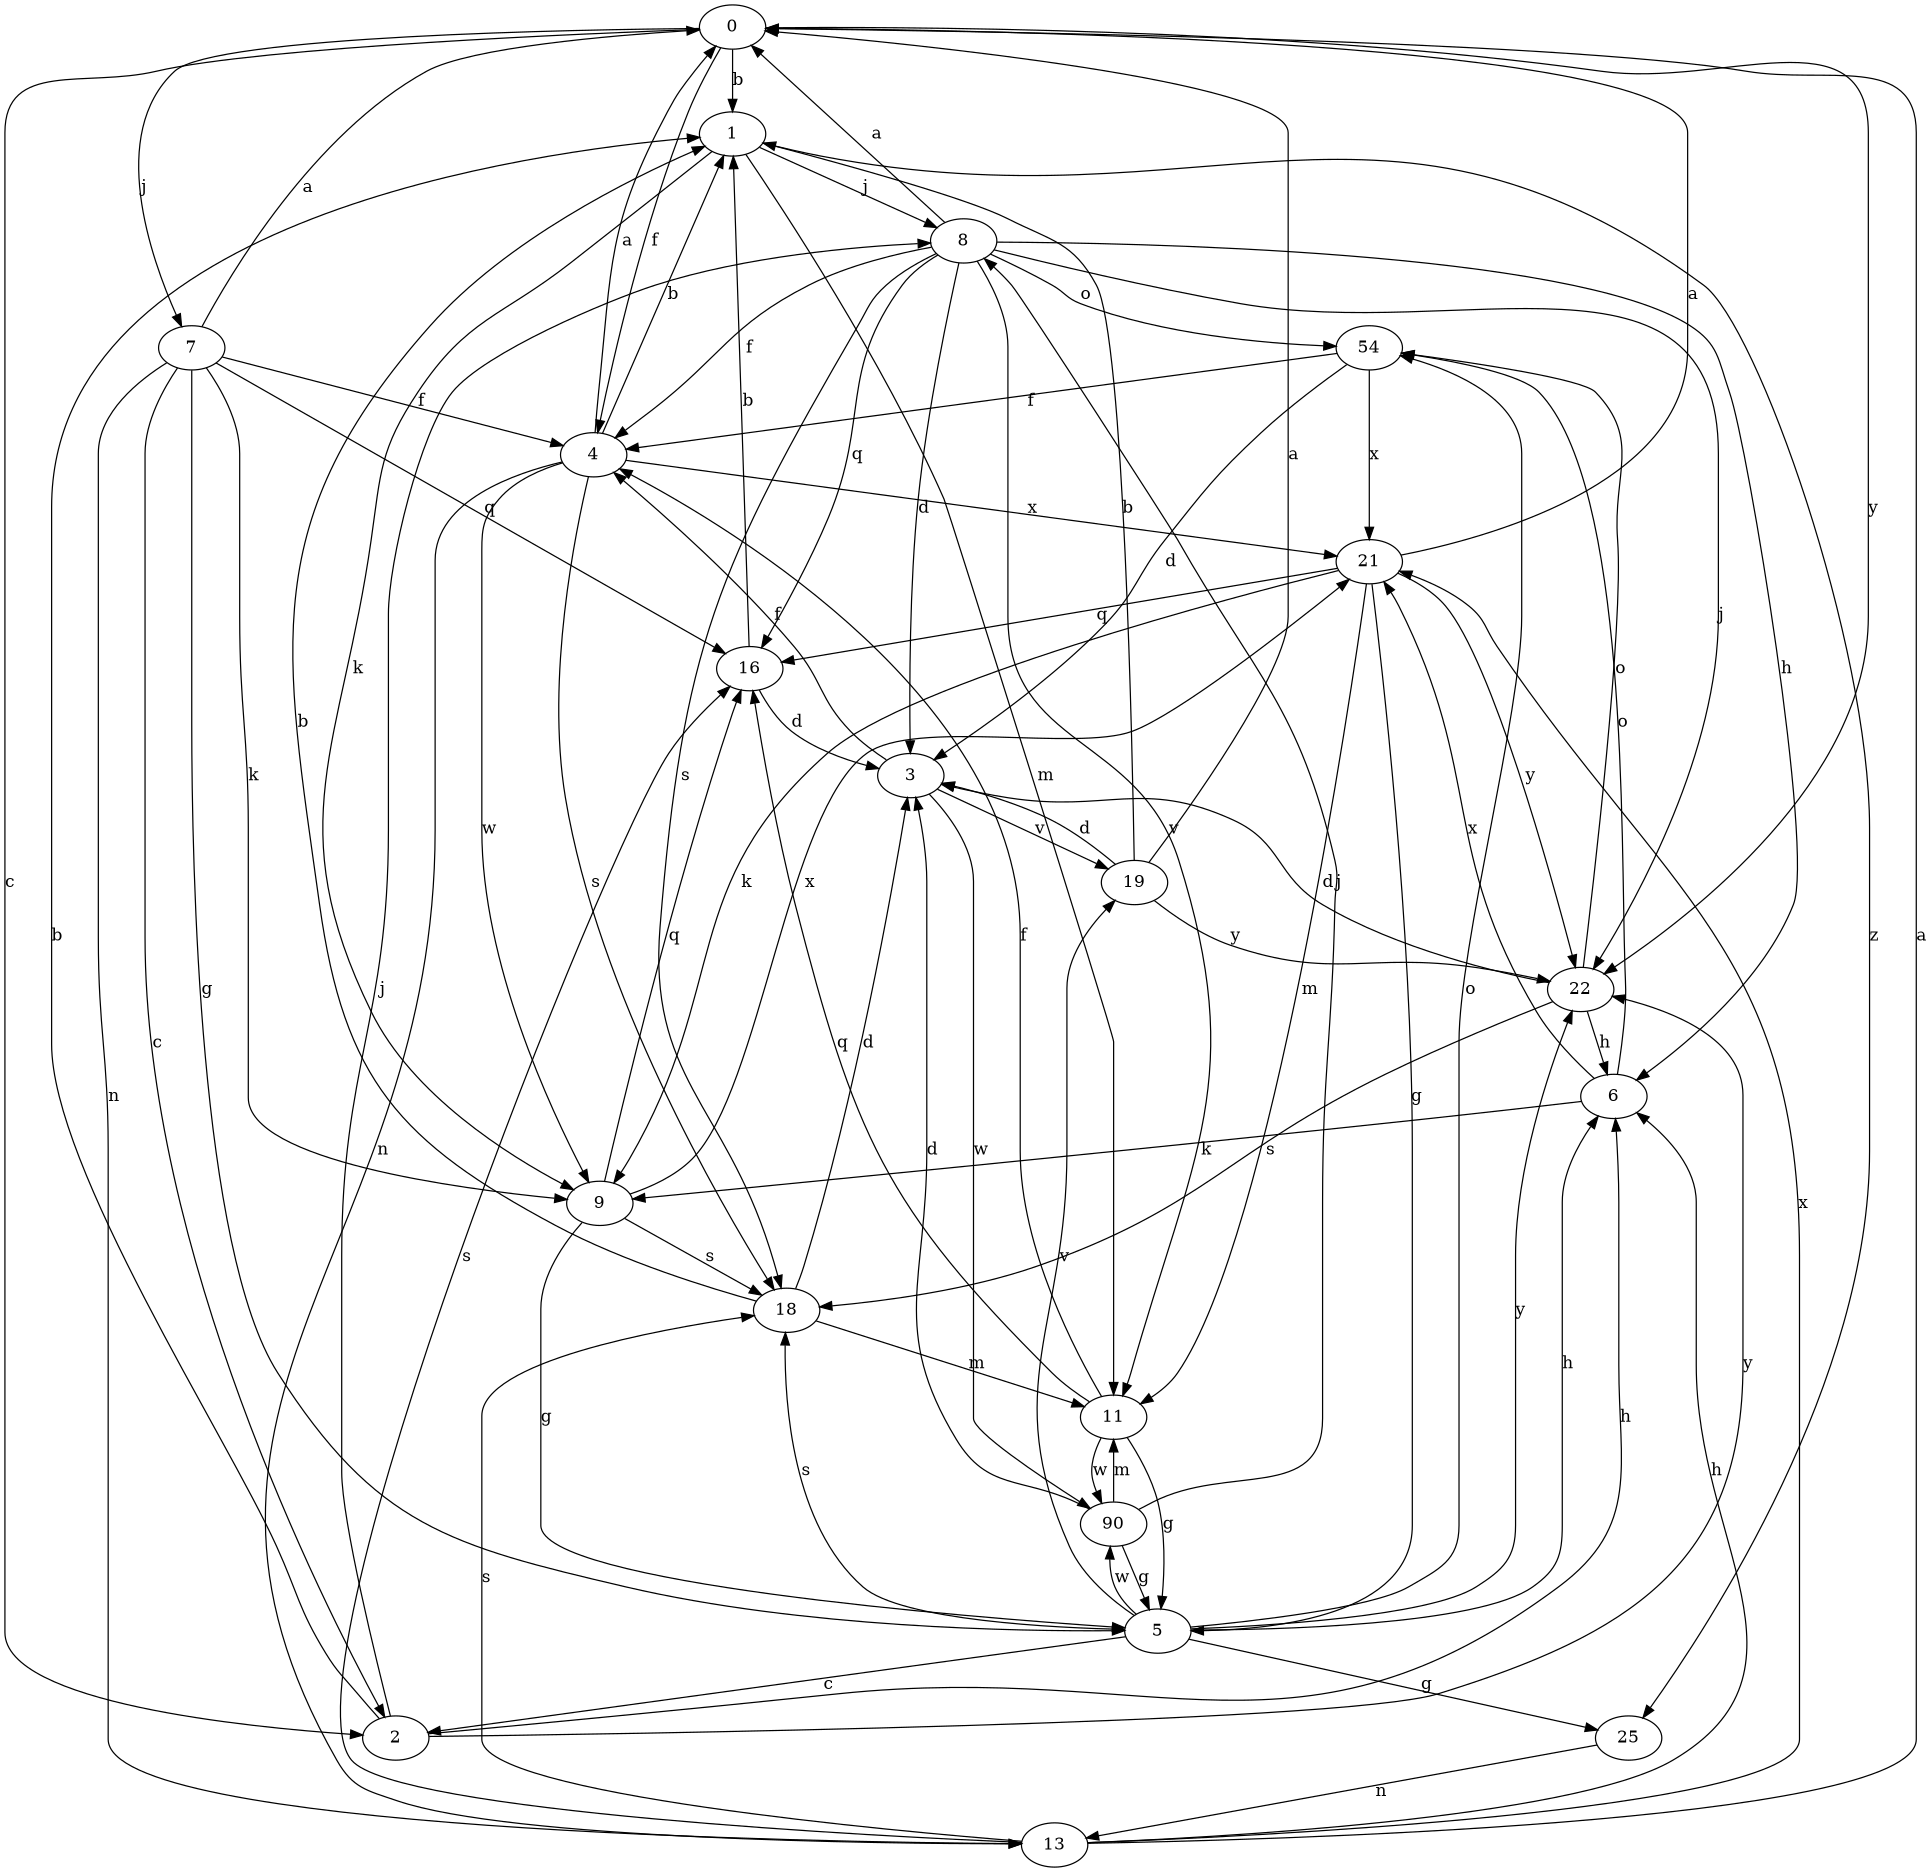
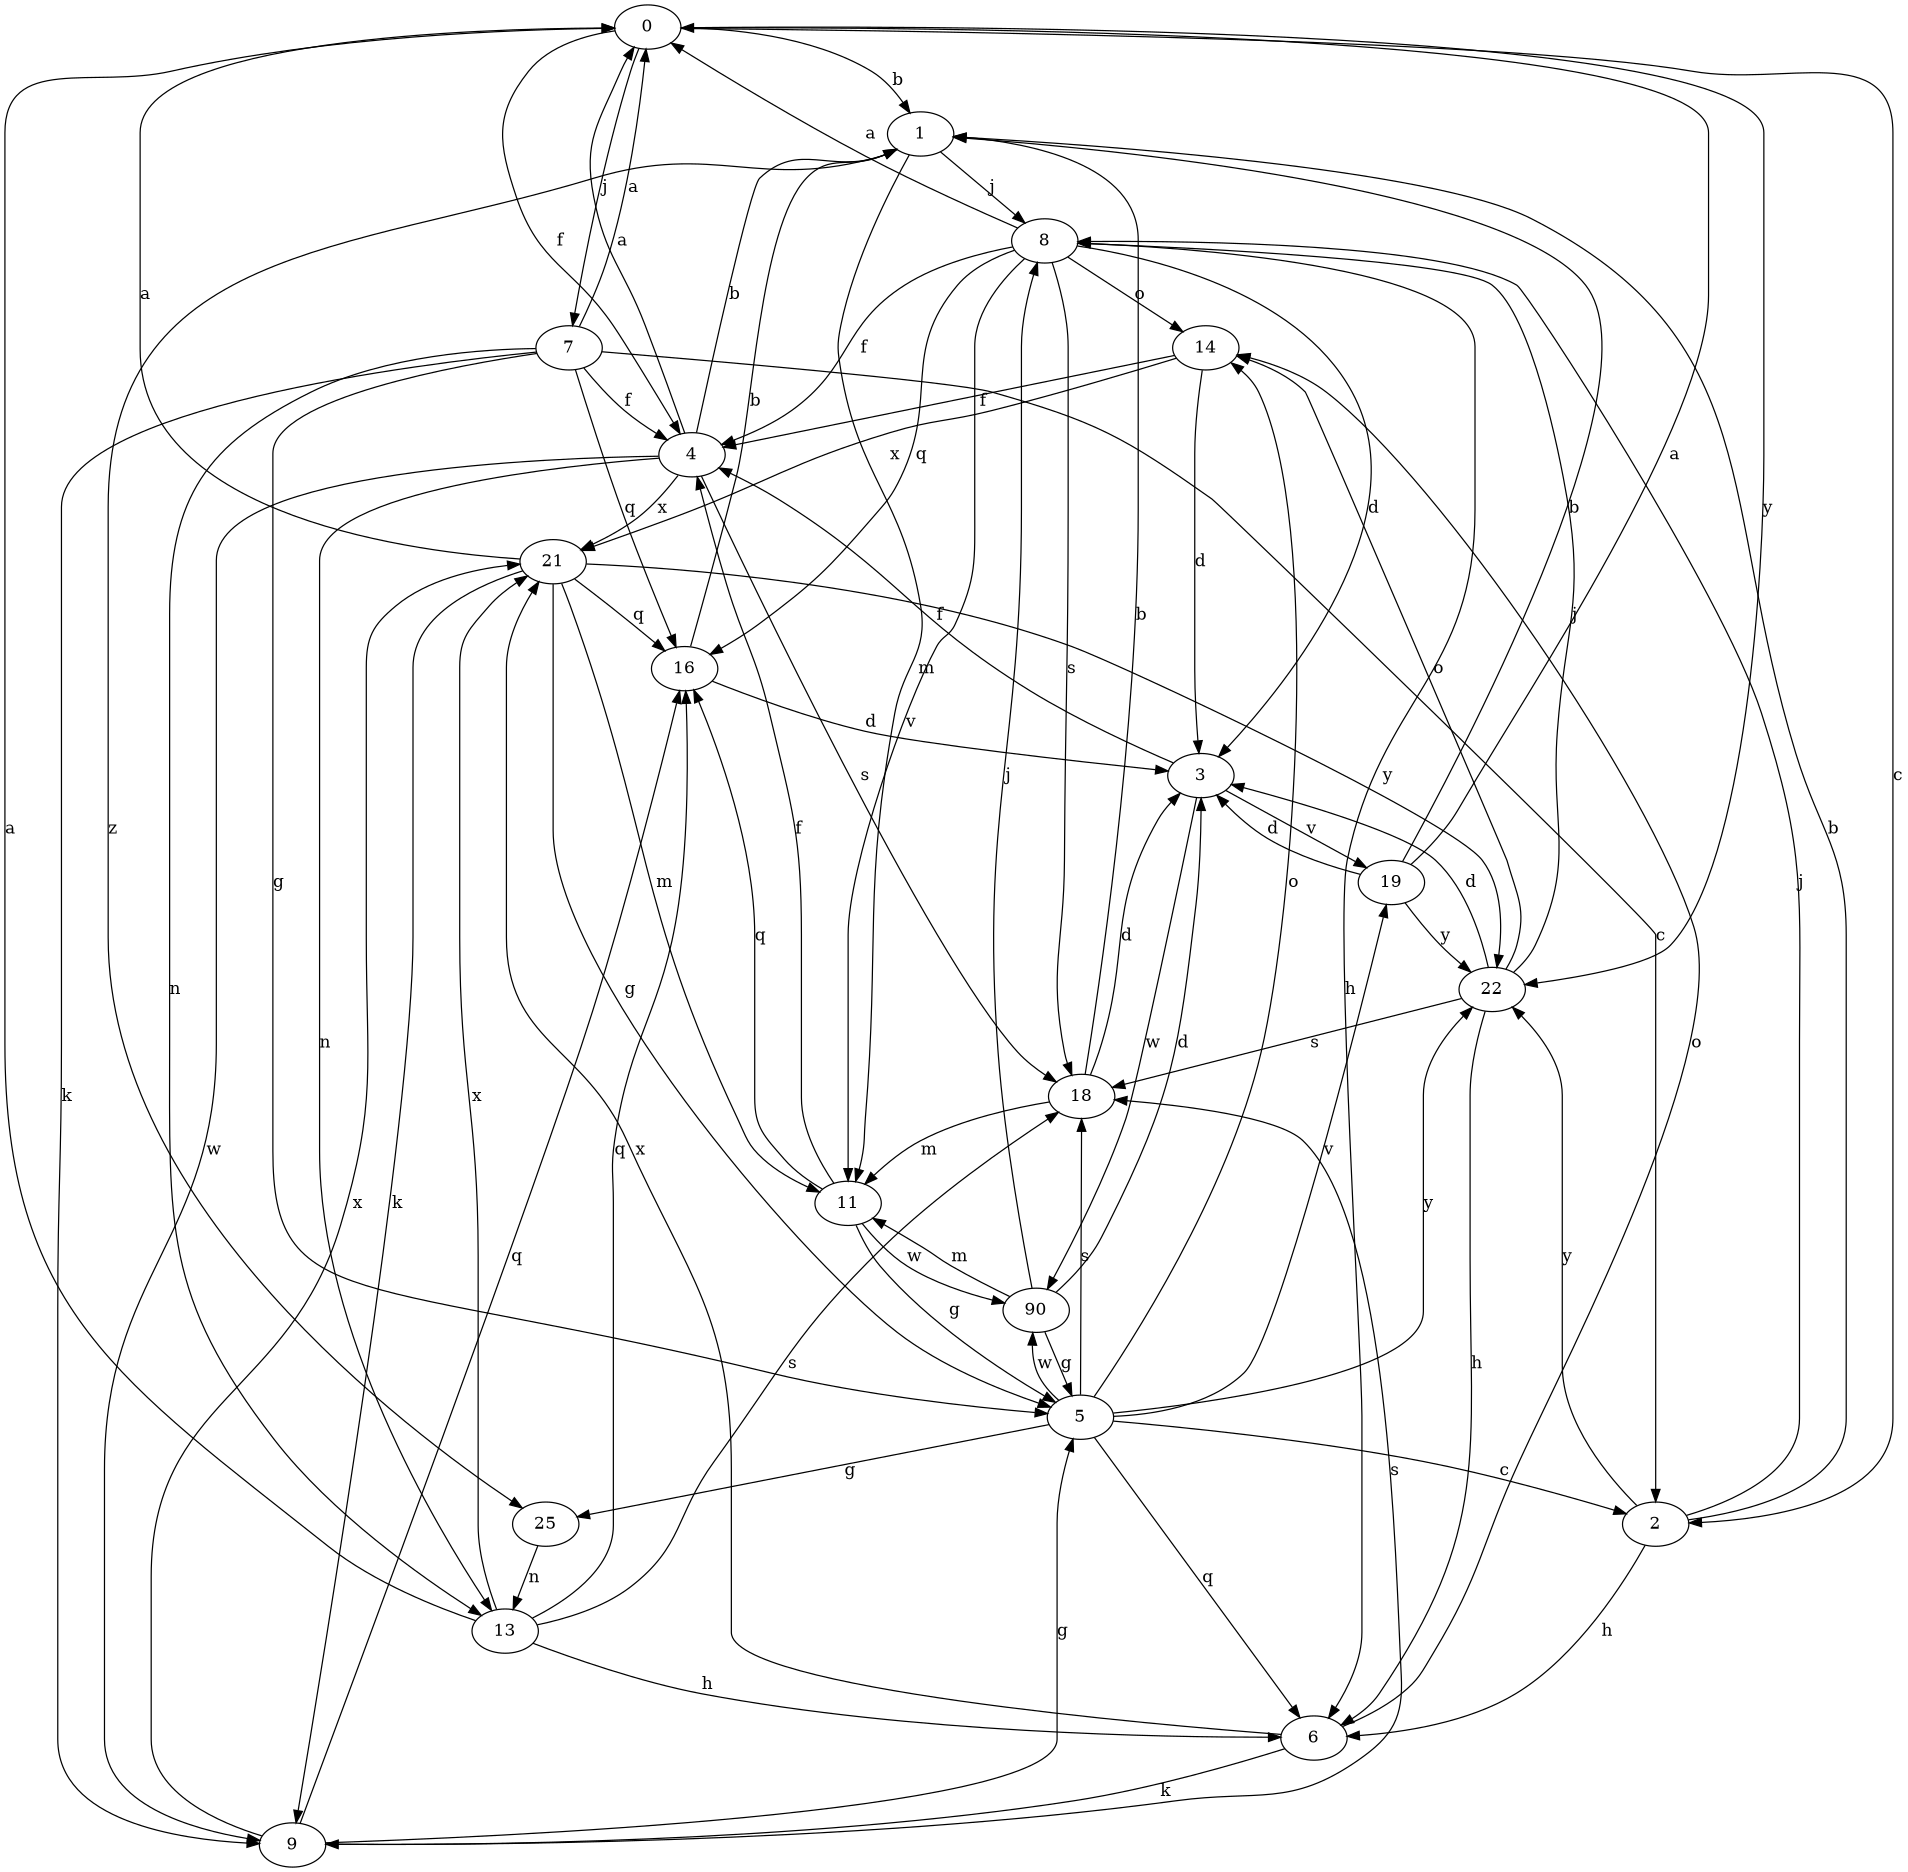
(1657, 333) -> (1552, 426)
(1369, 348) -> (1206, 348)
(353, 641) -> none
(467, 1257) -> (621, 1150)
(1568, 1364) -> (1208, 1578)
